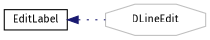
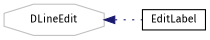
(92, 20) -> (129, 20)
